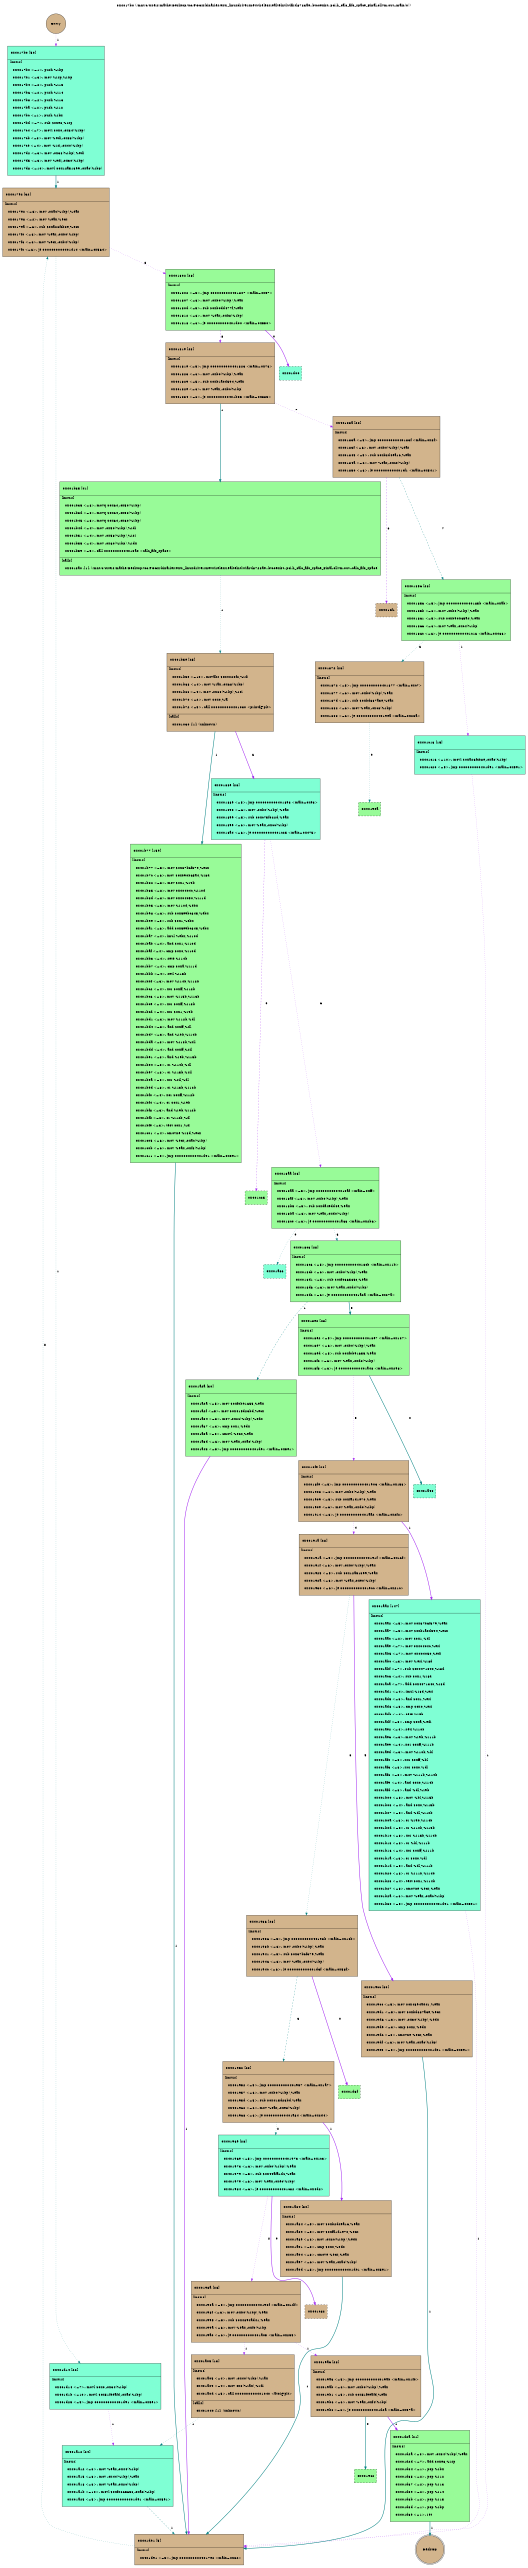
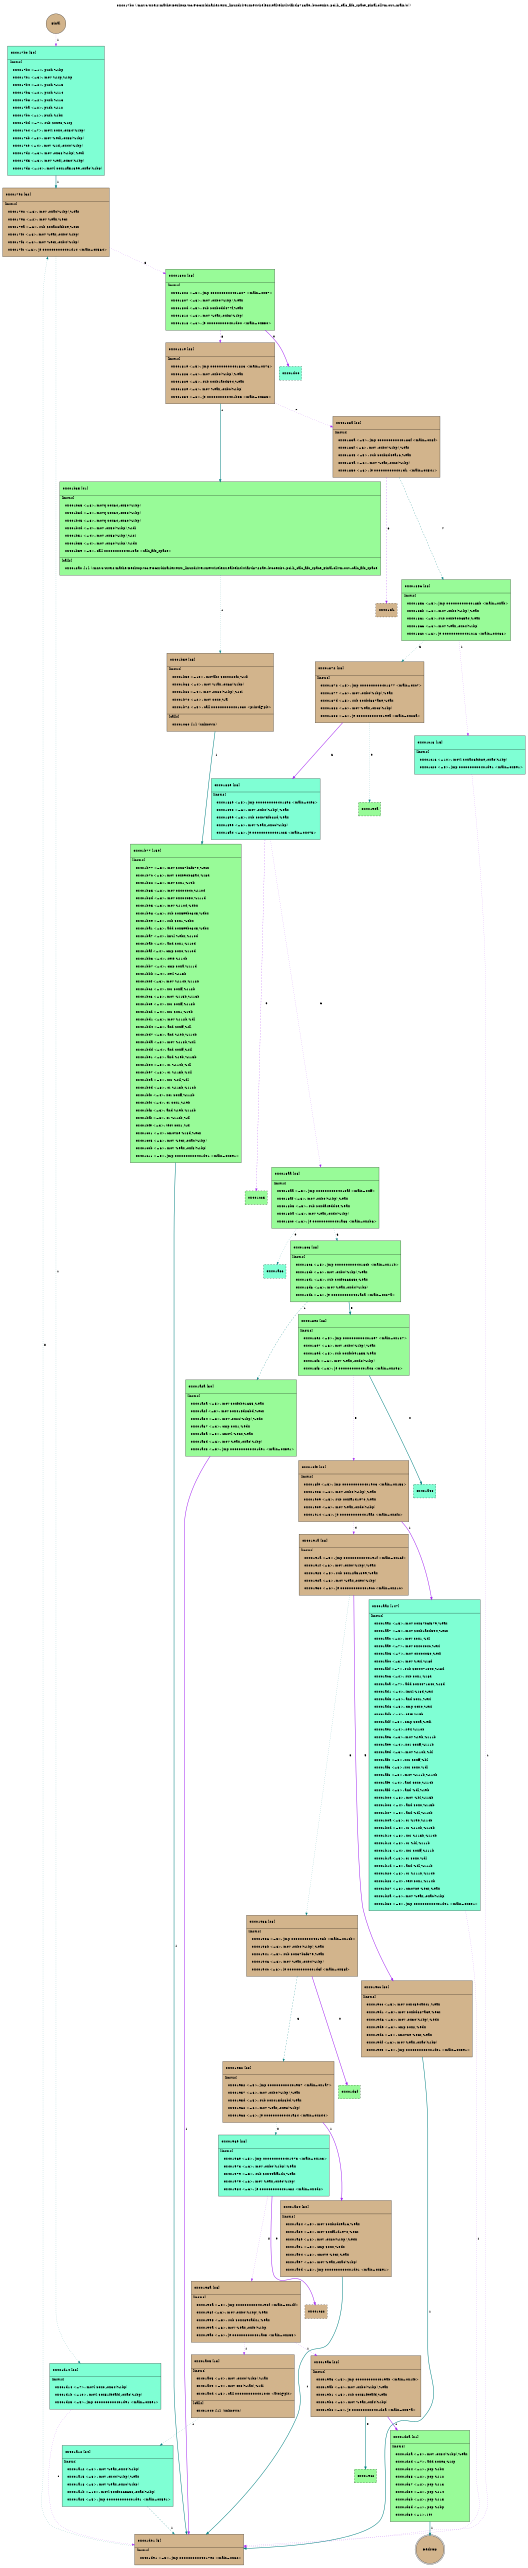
(56, 24) -> (56, 24)
(244, 754) -> (319, 750)
(111, 2426) -> (50, 2503)
